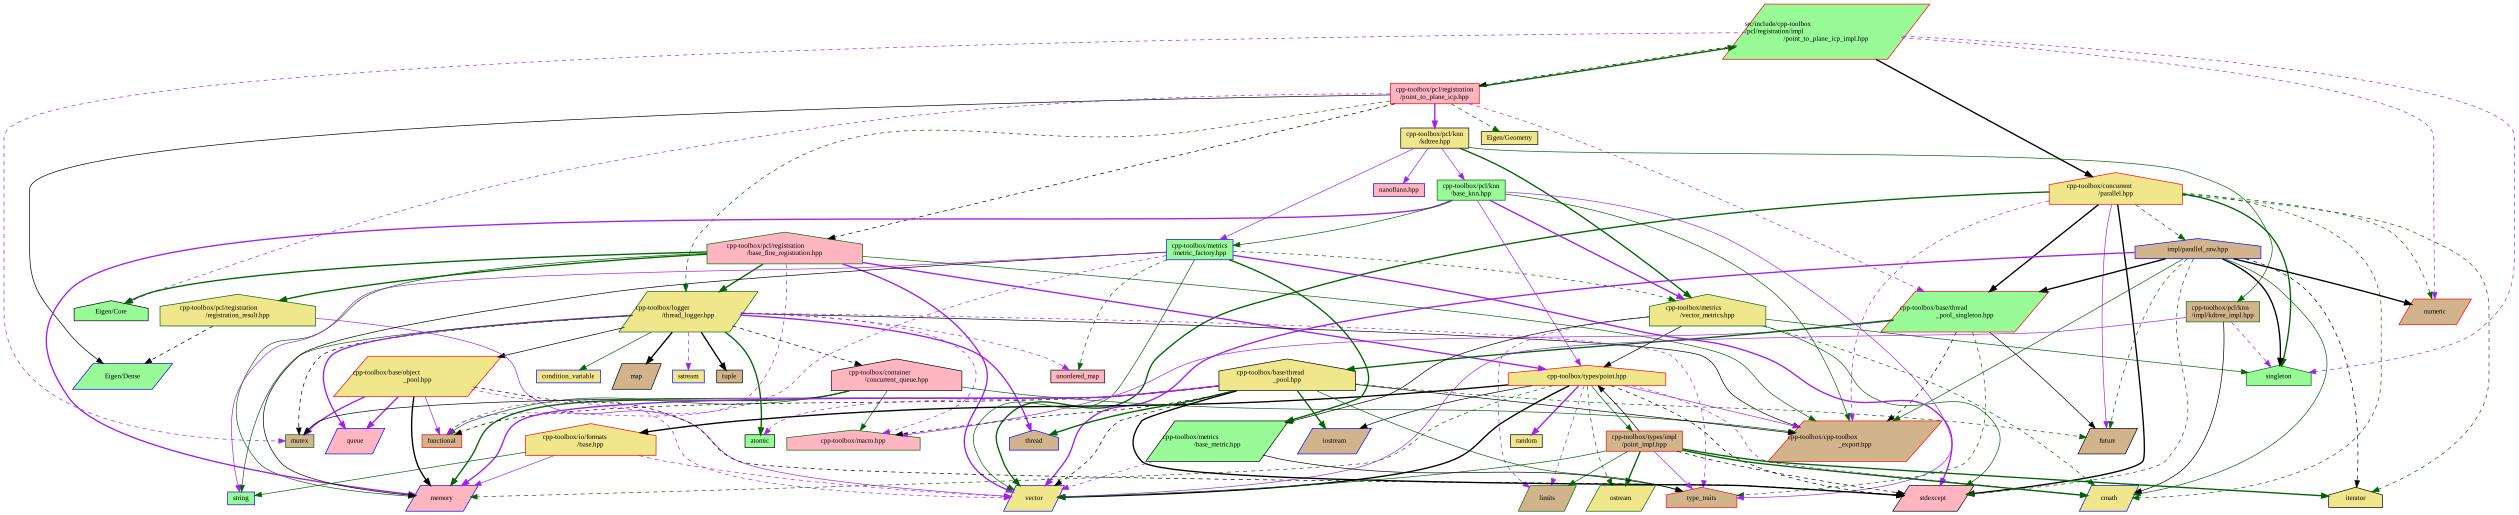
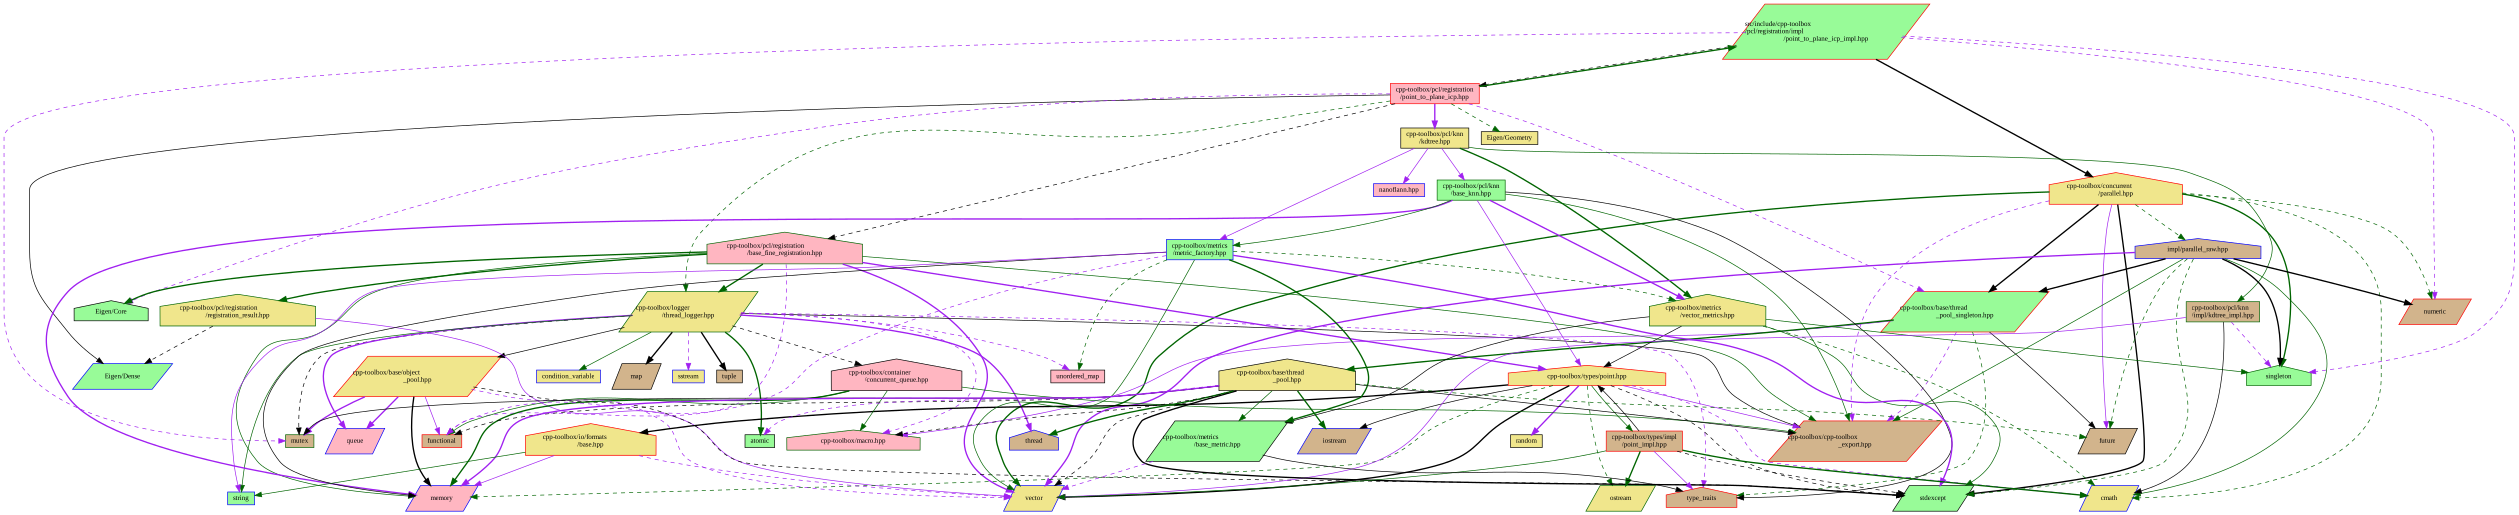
(1841, 313) -> (1841, 313)
(1931, 376) -> (1931, 376)
(1492, 457) -> (1265, 397)
(1547, 498) -> none
(1933, 498) -> (1933, 498)
(2356, 498) -> none
